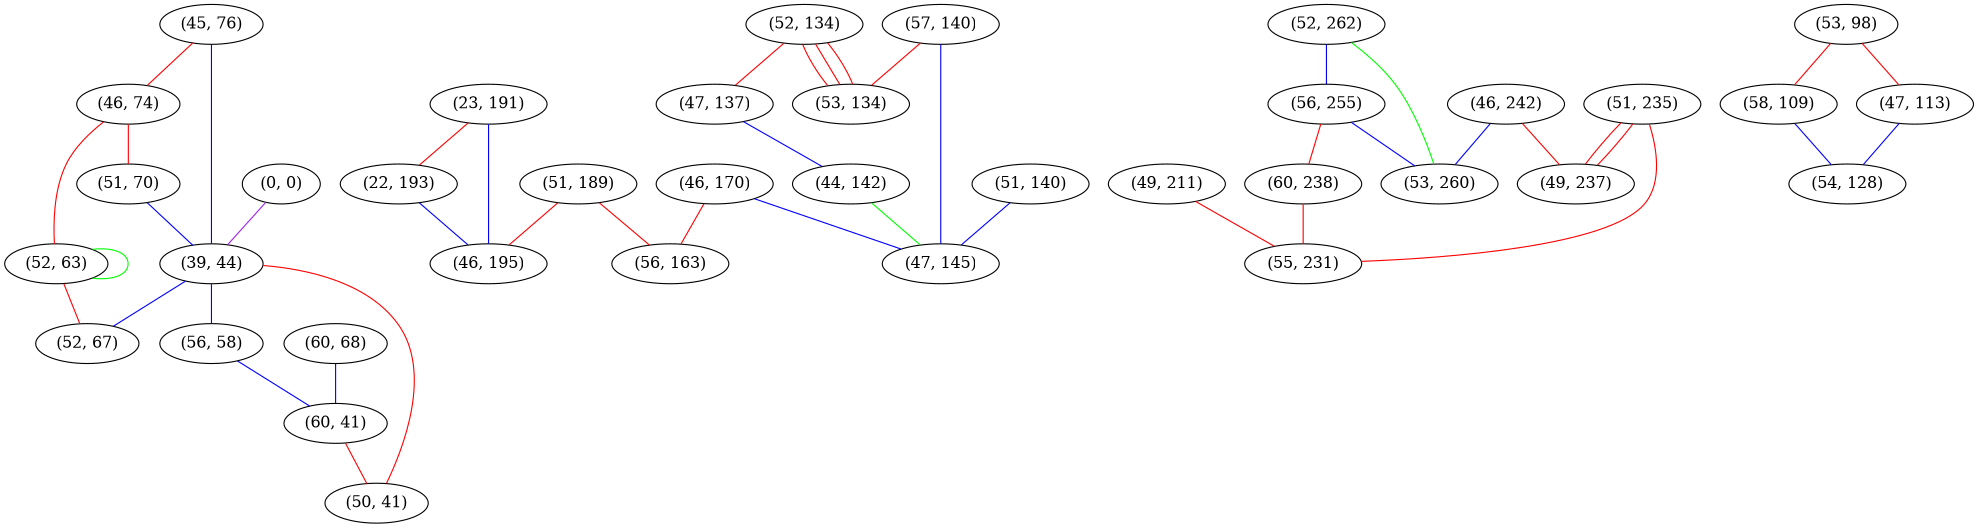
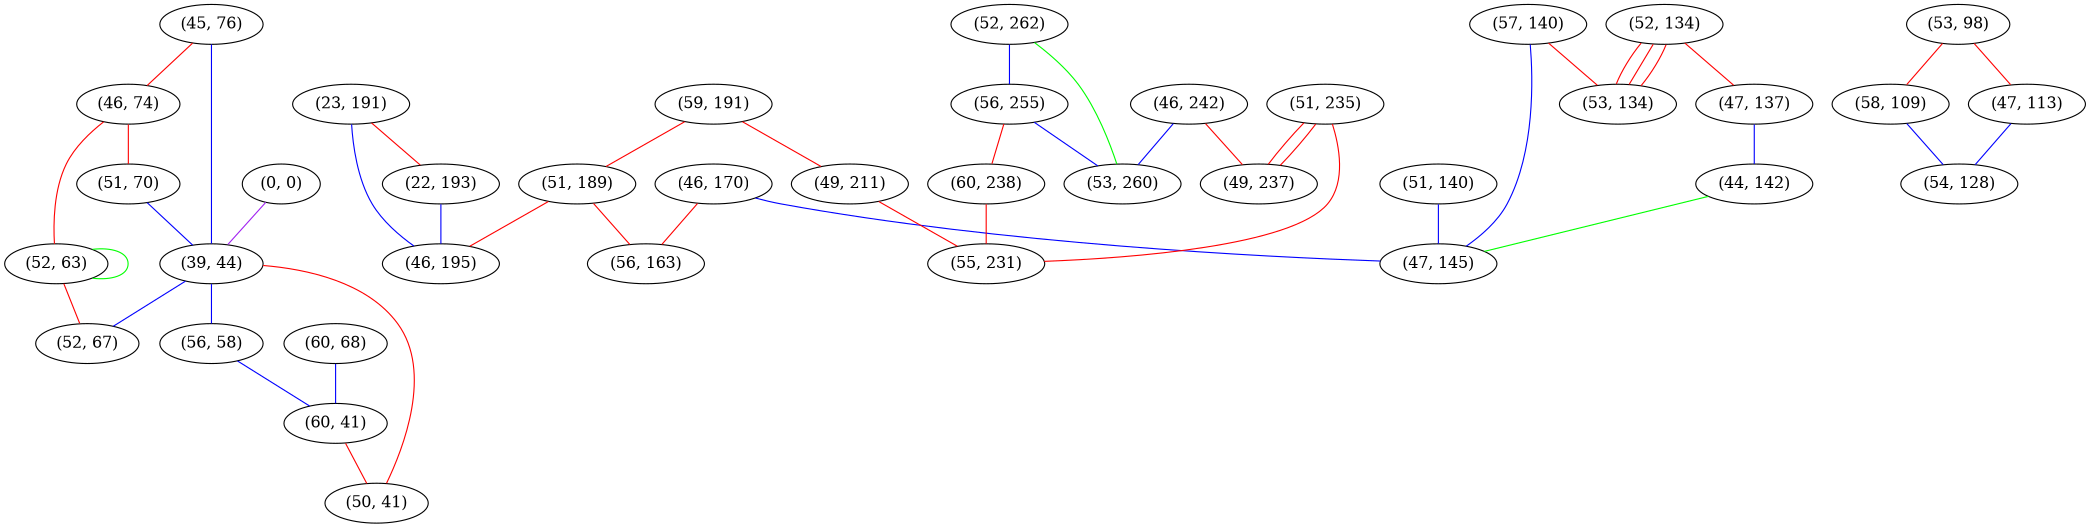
none -> (714, 104)
